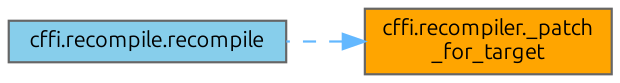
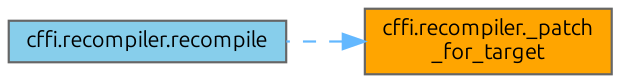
(147, 42) -> (147, 42)
